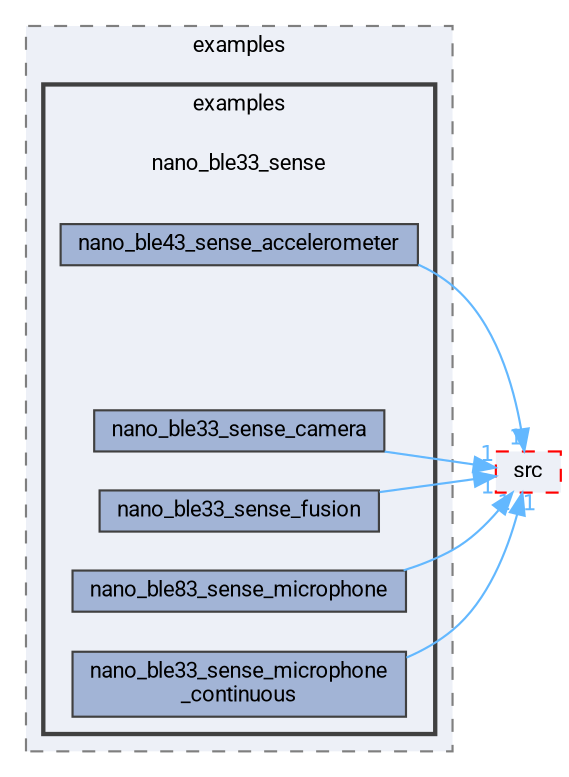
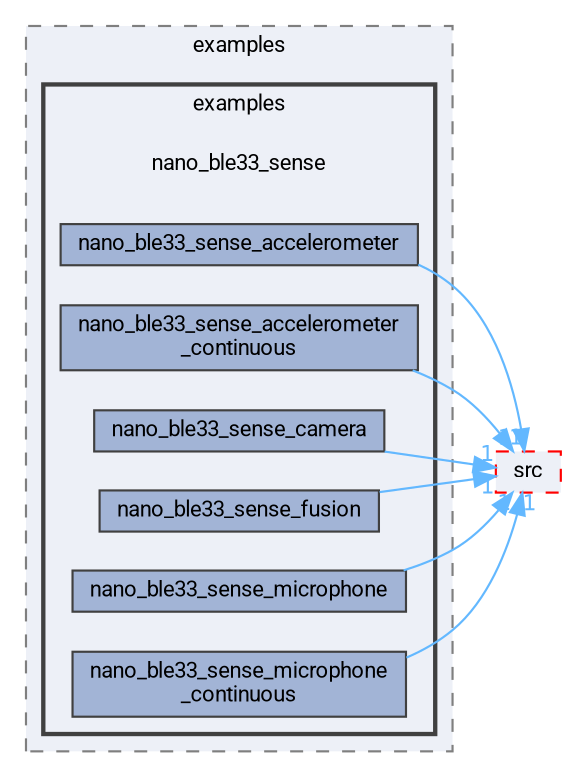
(239, 245) -> (239, 245)
none -> (239, 338)
(239, 591) -> (239, 591)
